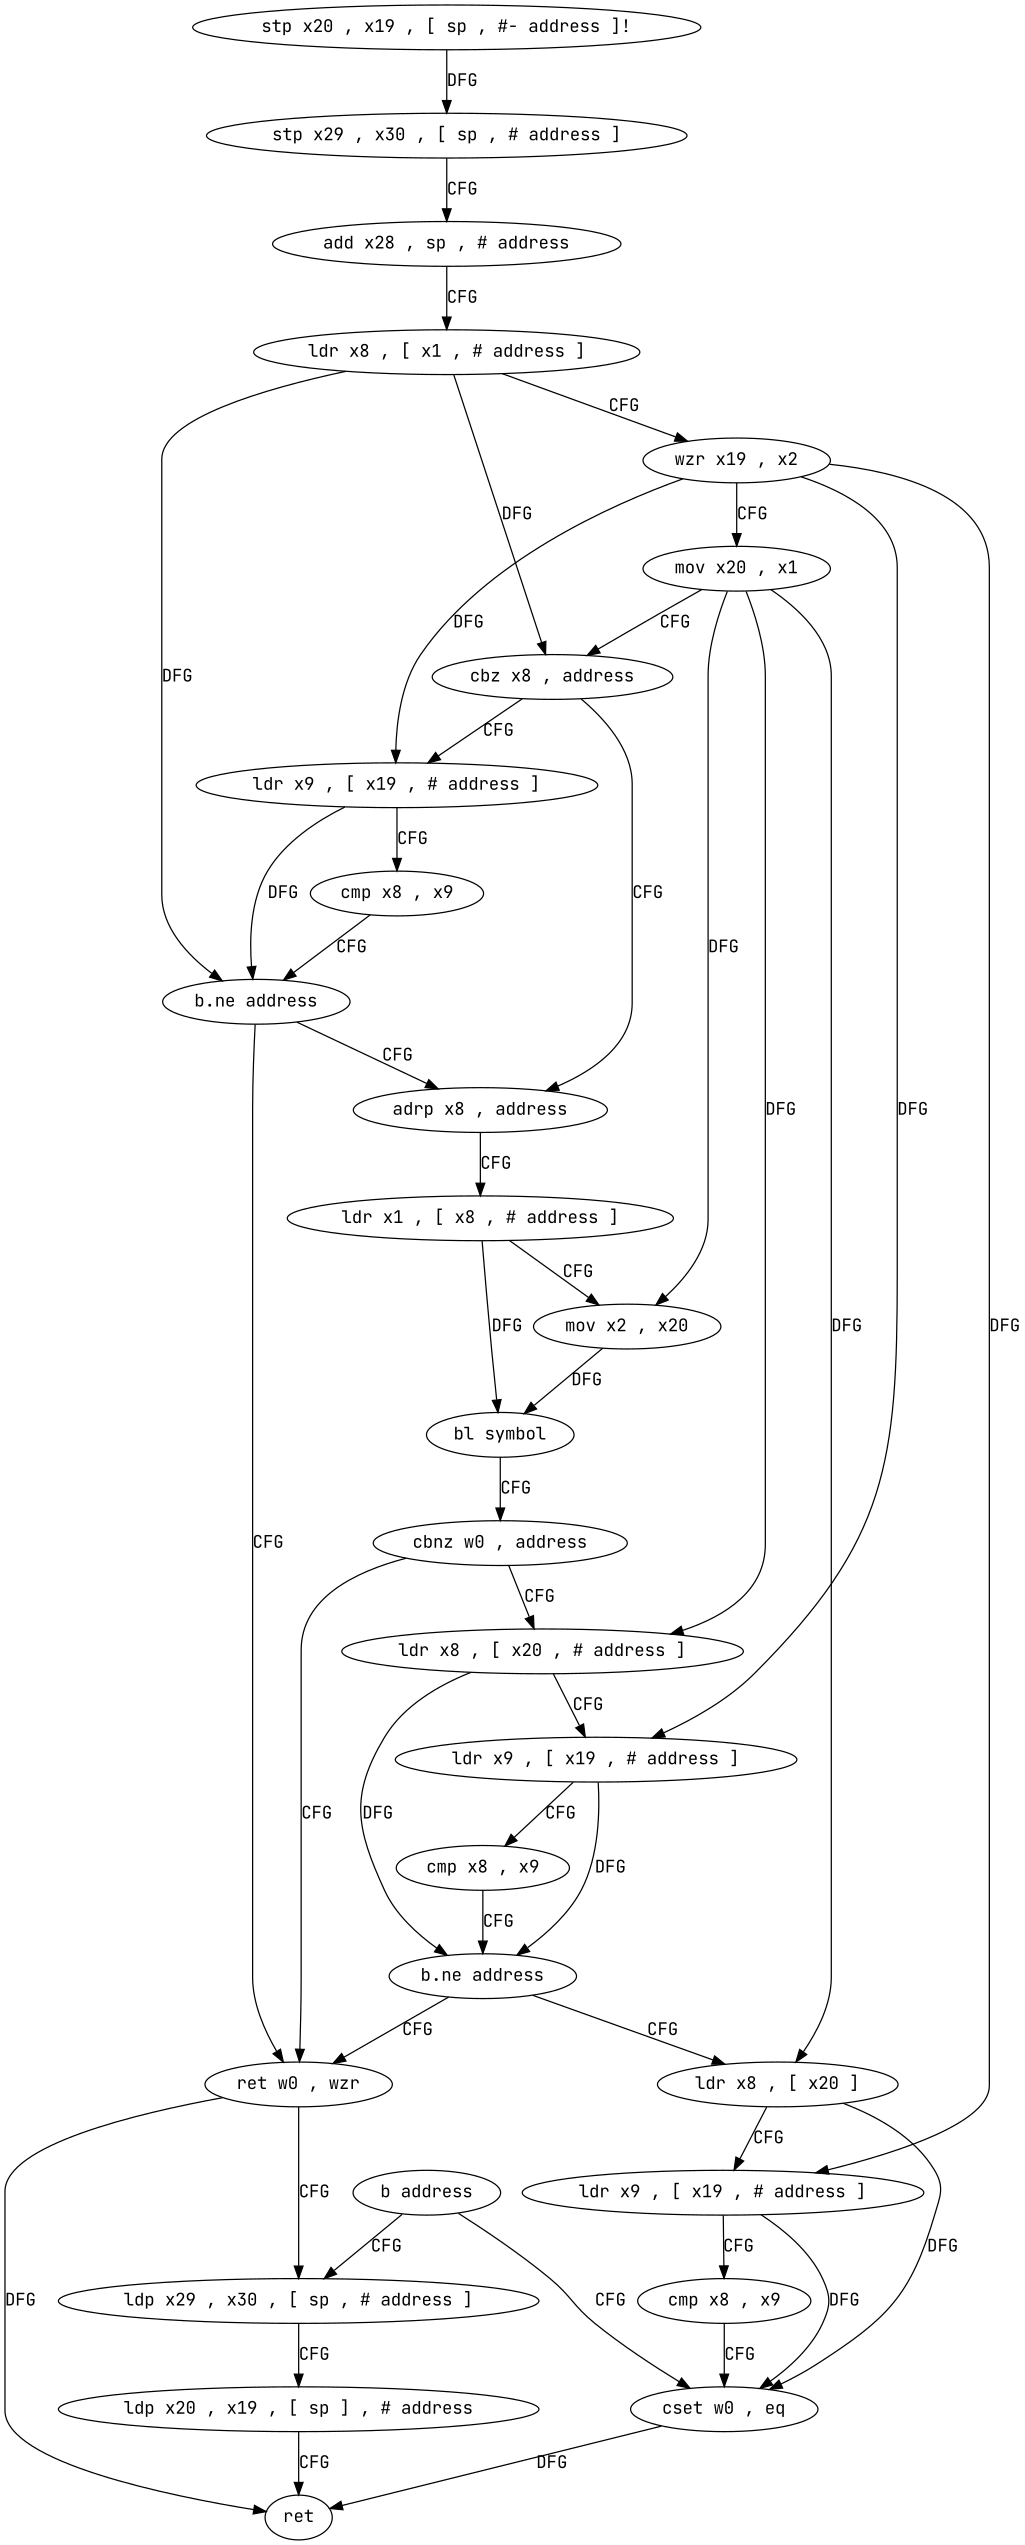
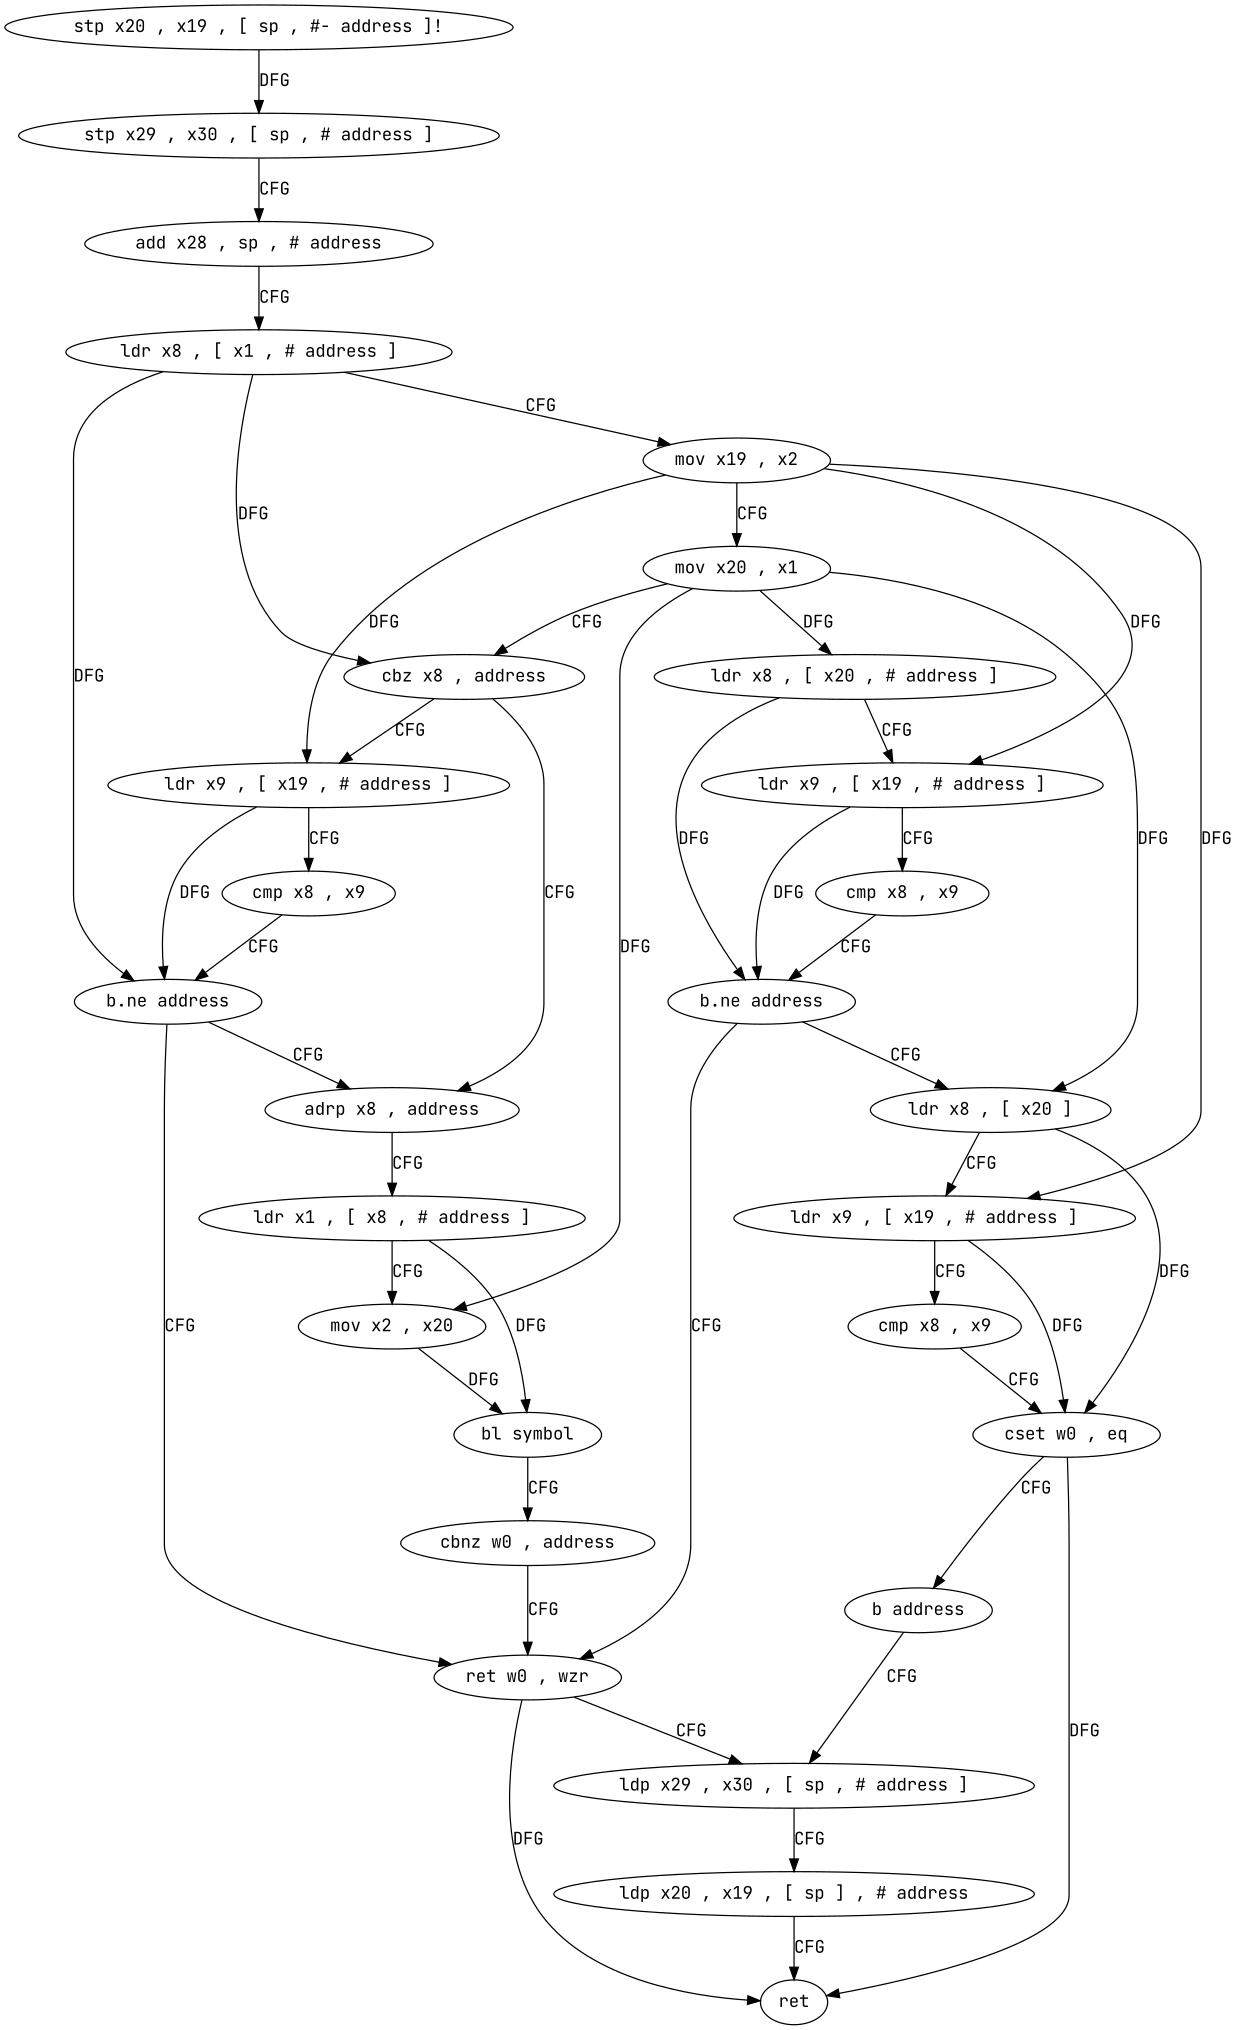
(737, 460) -> (737, 460)
(519, 1591) -> none
(569, 2297) -> (990, 1515)
